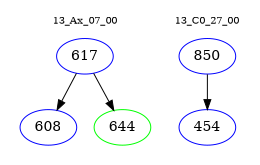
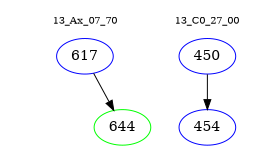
(85, 21) -> (85, 21)
(207, 56) -> (207, 56)
(48, 127) -> none
